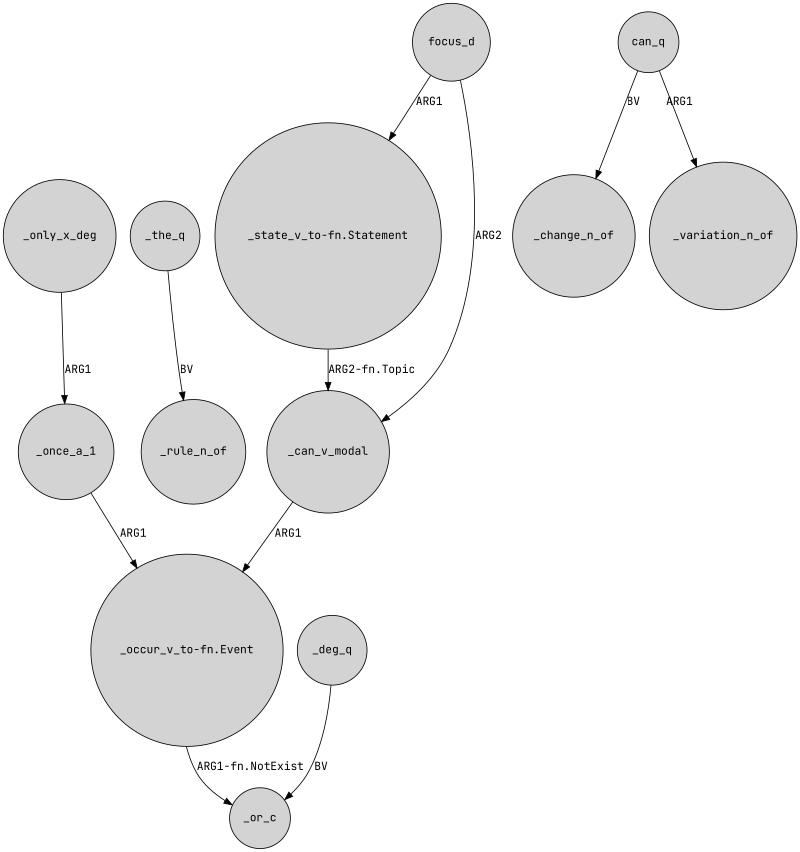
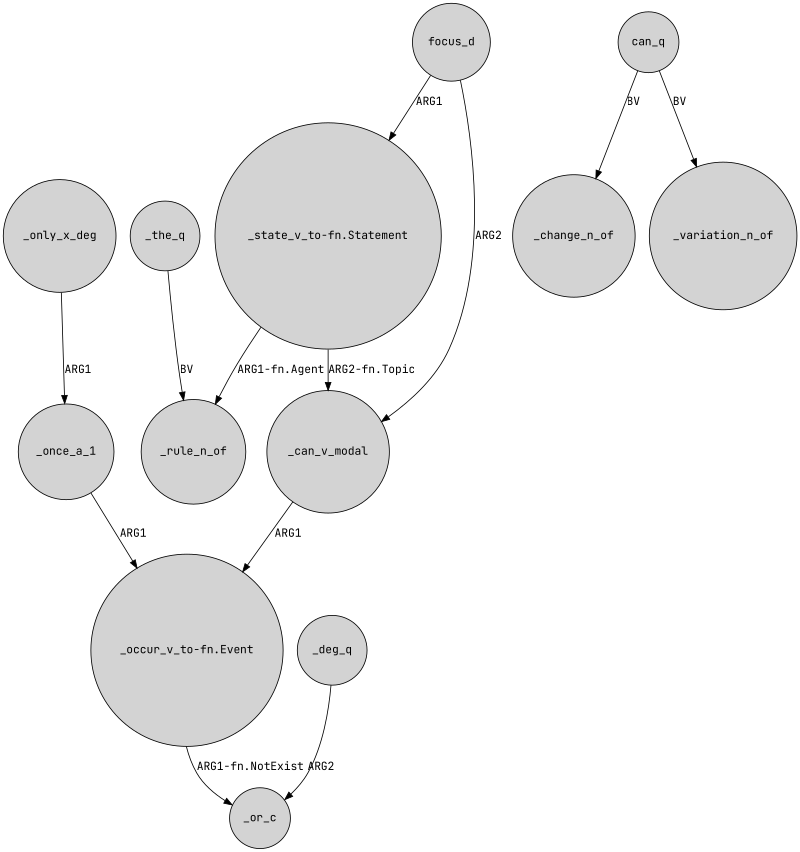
(680, 102) -> (680, 102)
none -> (239, 361)
(321, 767) -> (321, 767)
